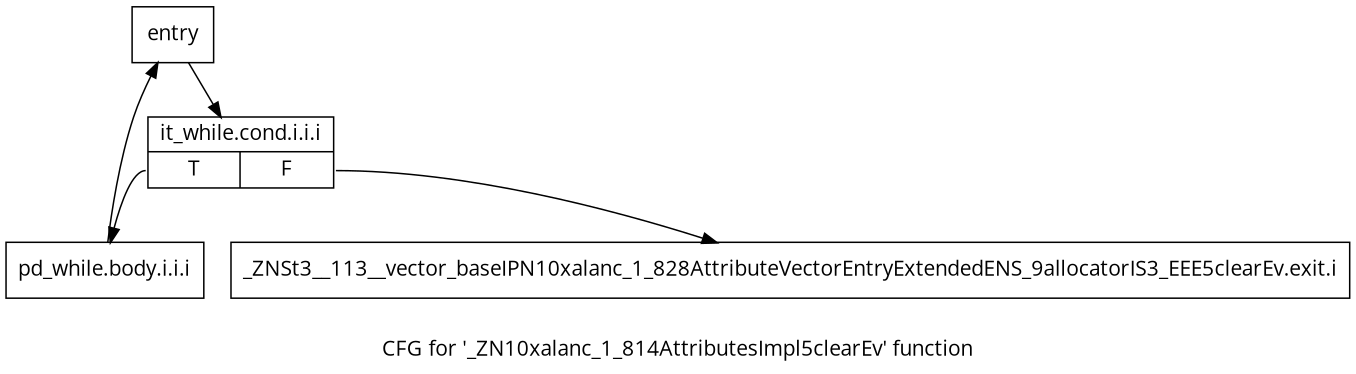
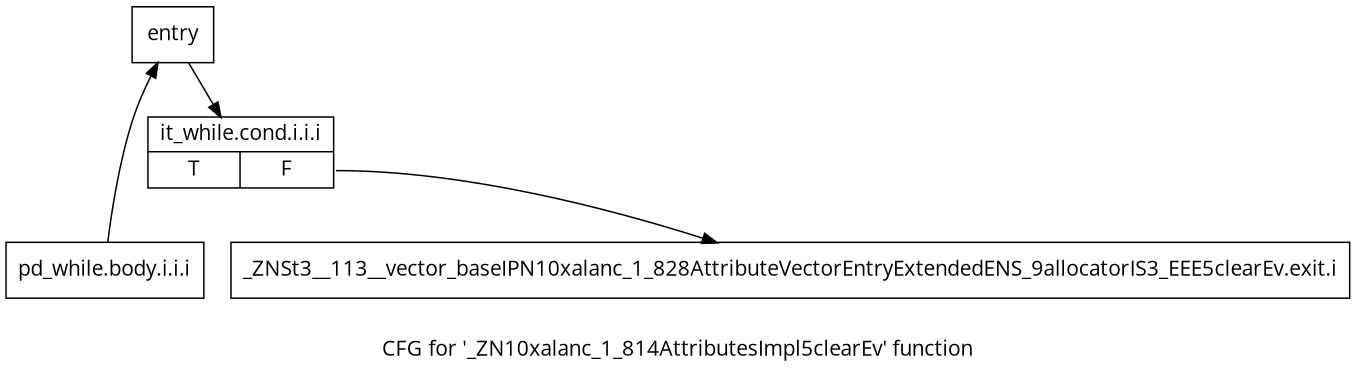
(125, 196) -> none
